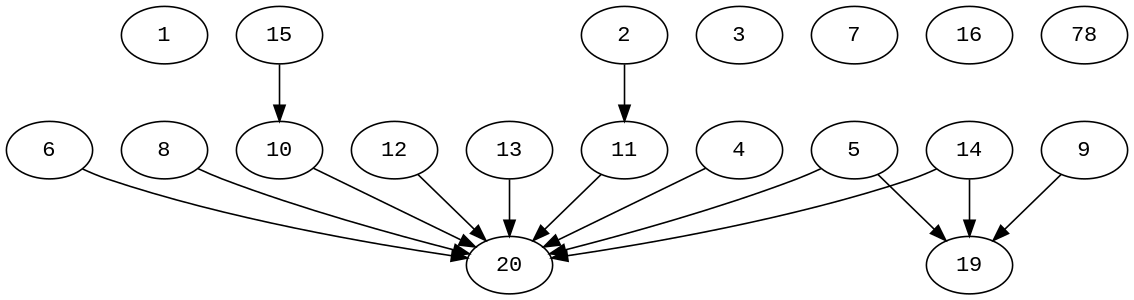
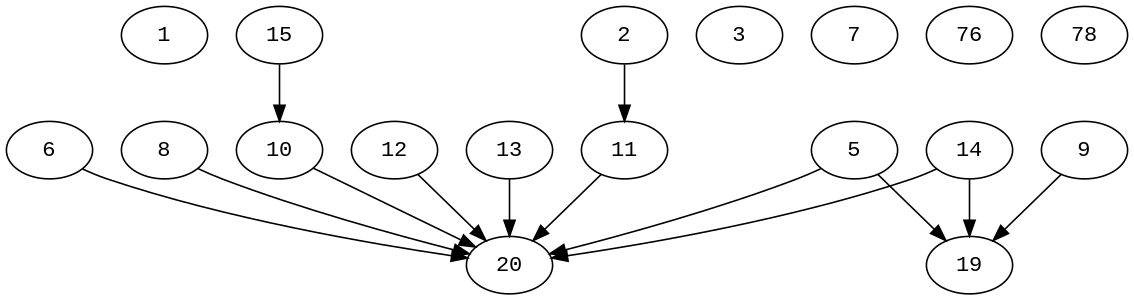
(970, 35) -> (970, 35)
(740, 150) -> none
